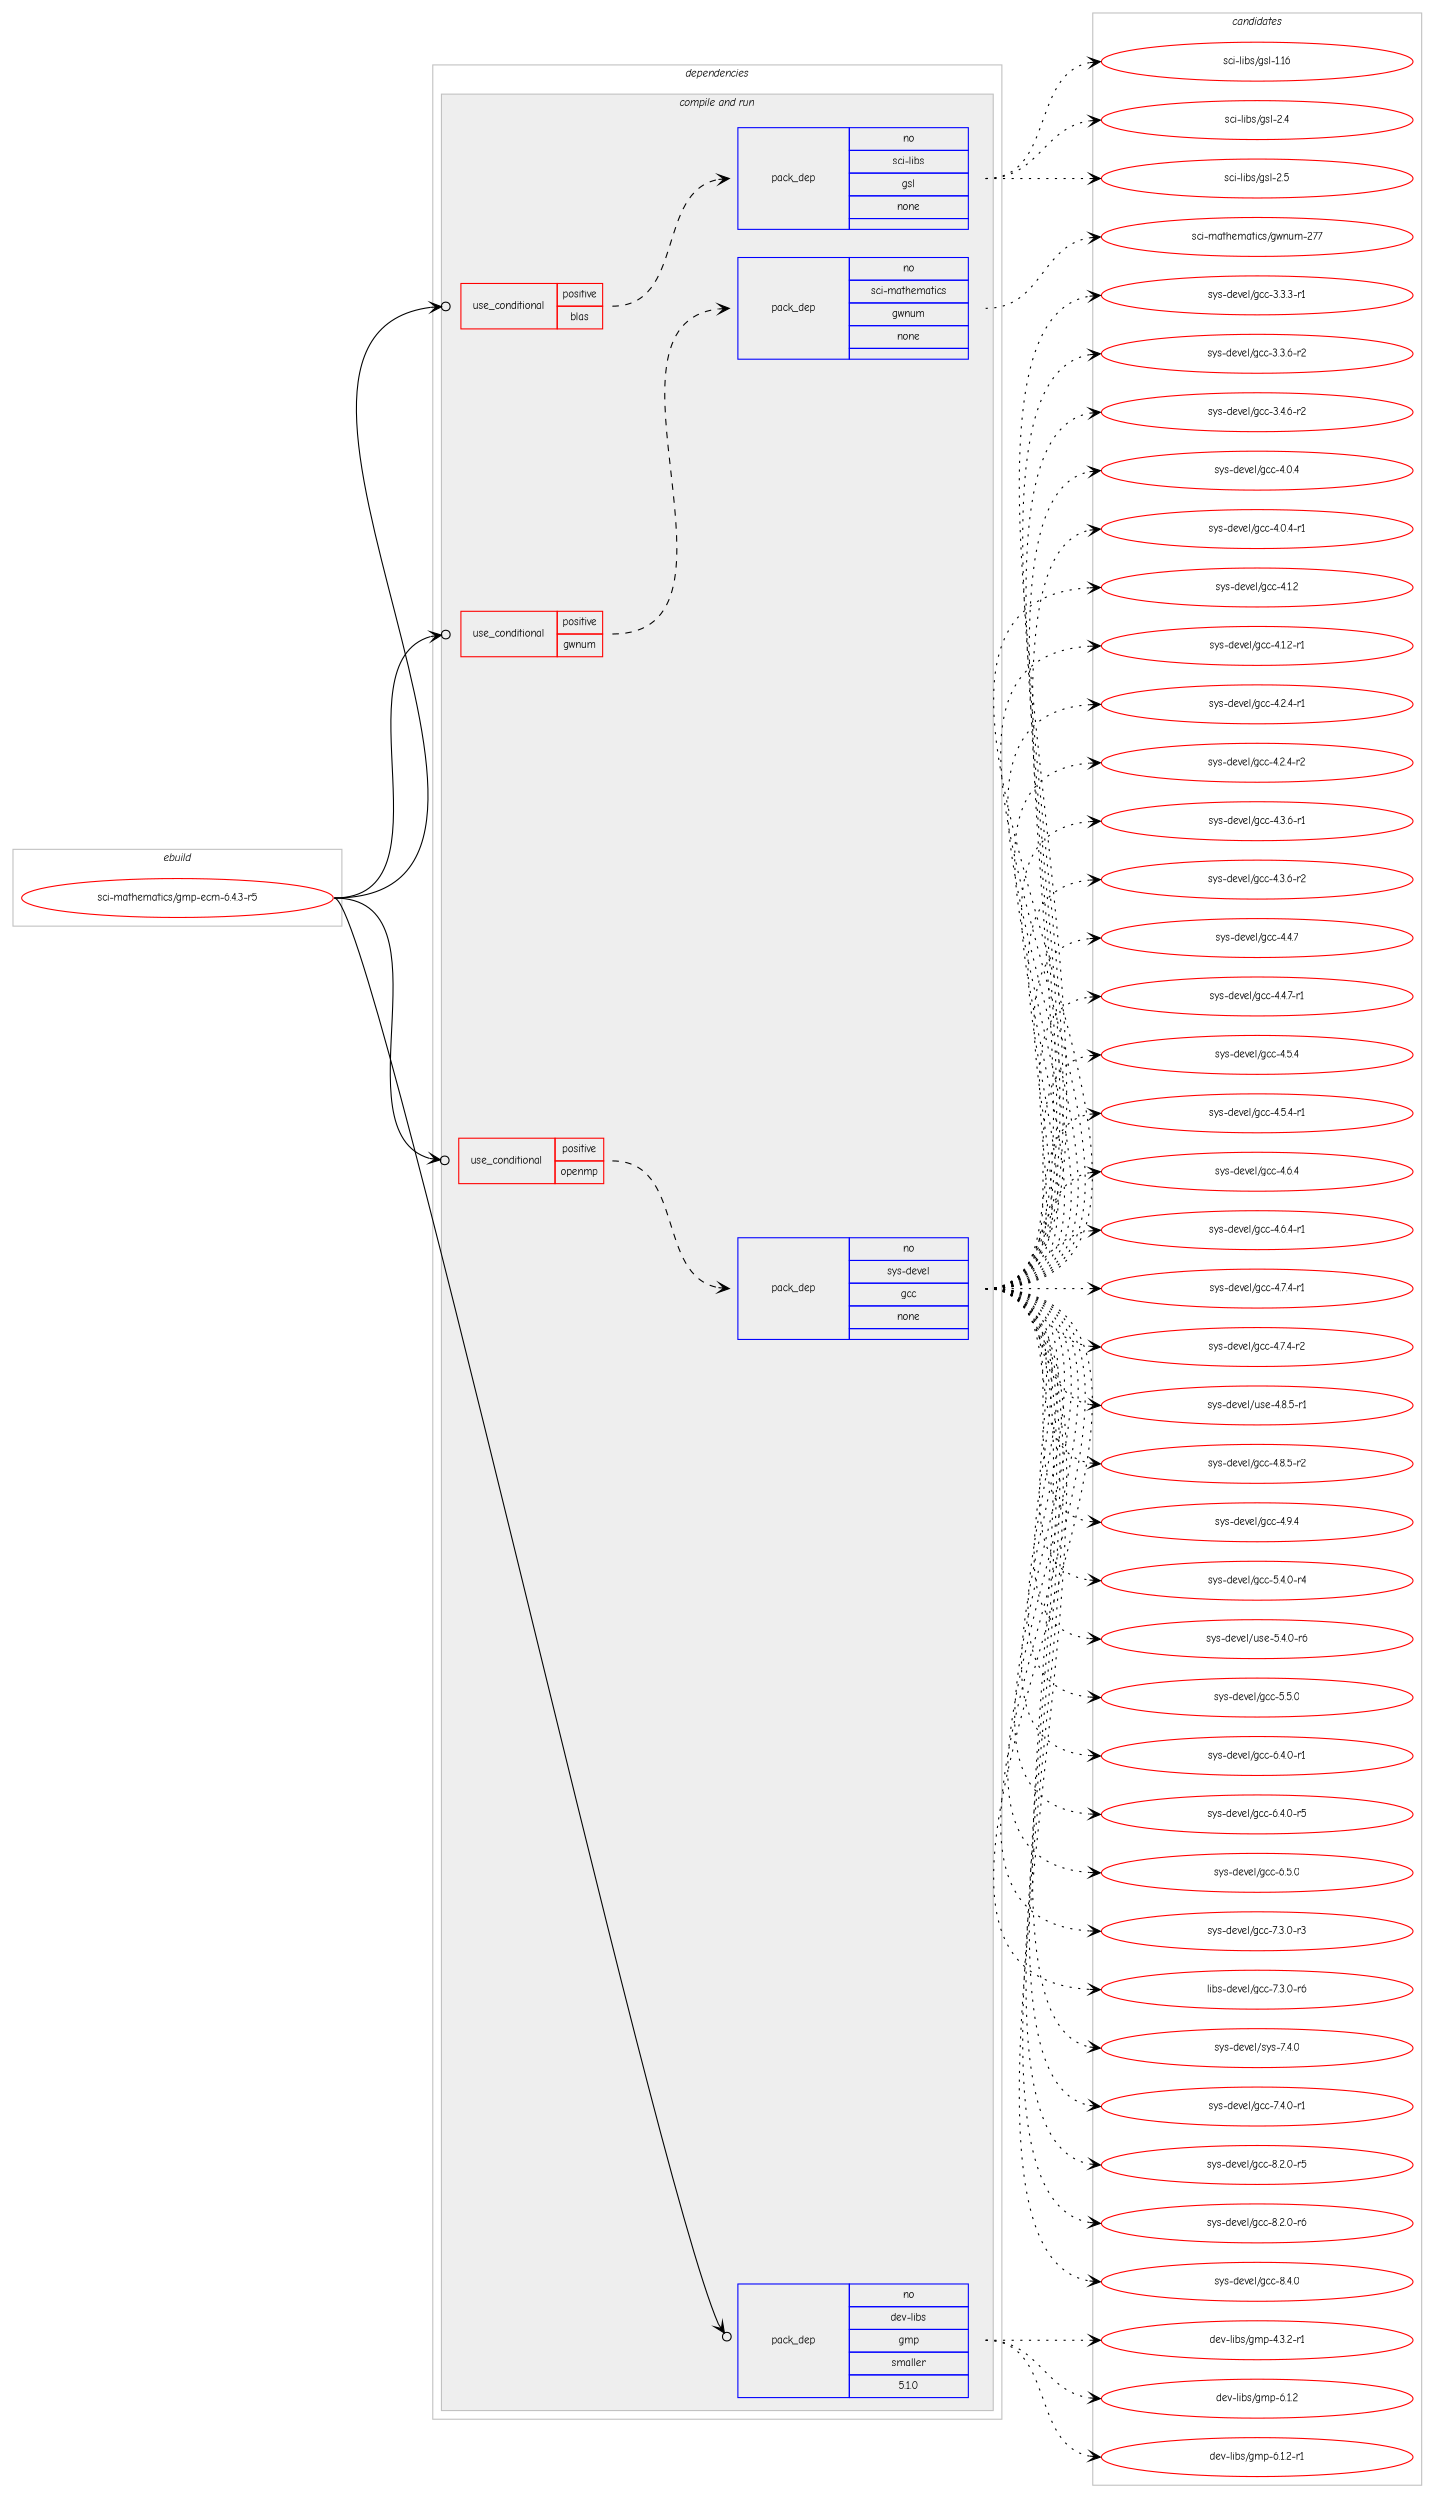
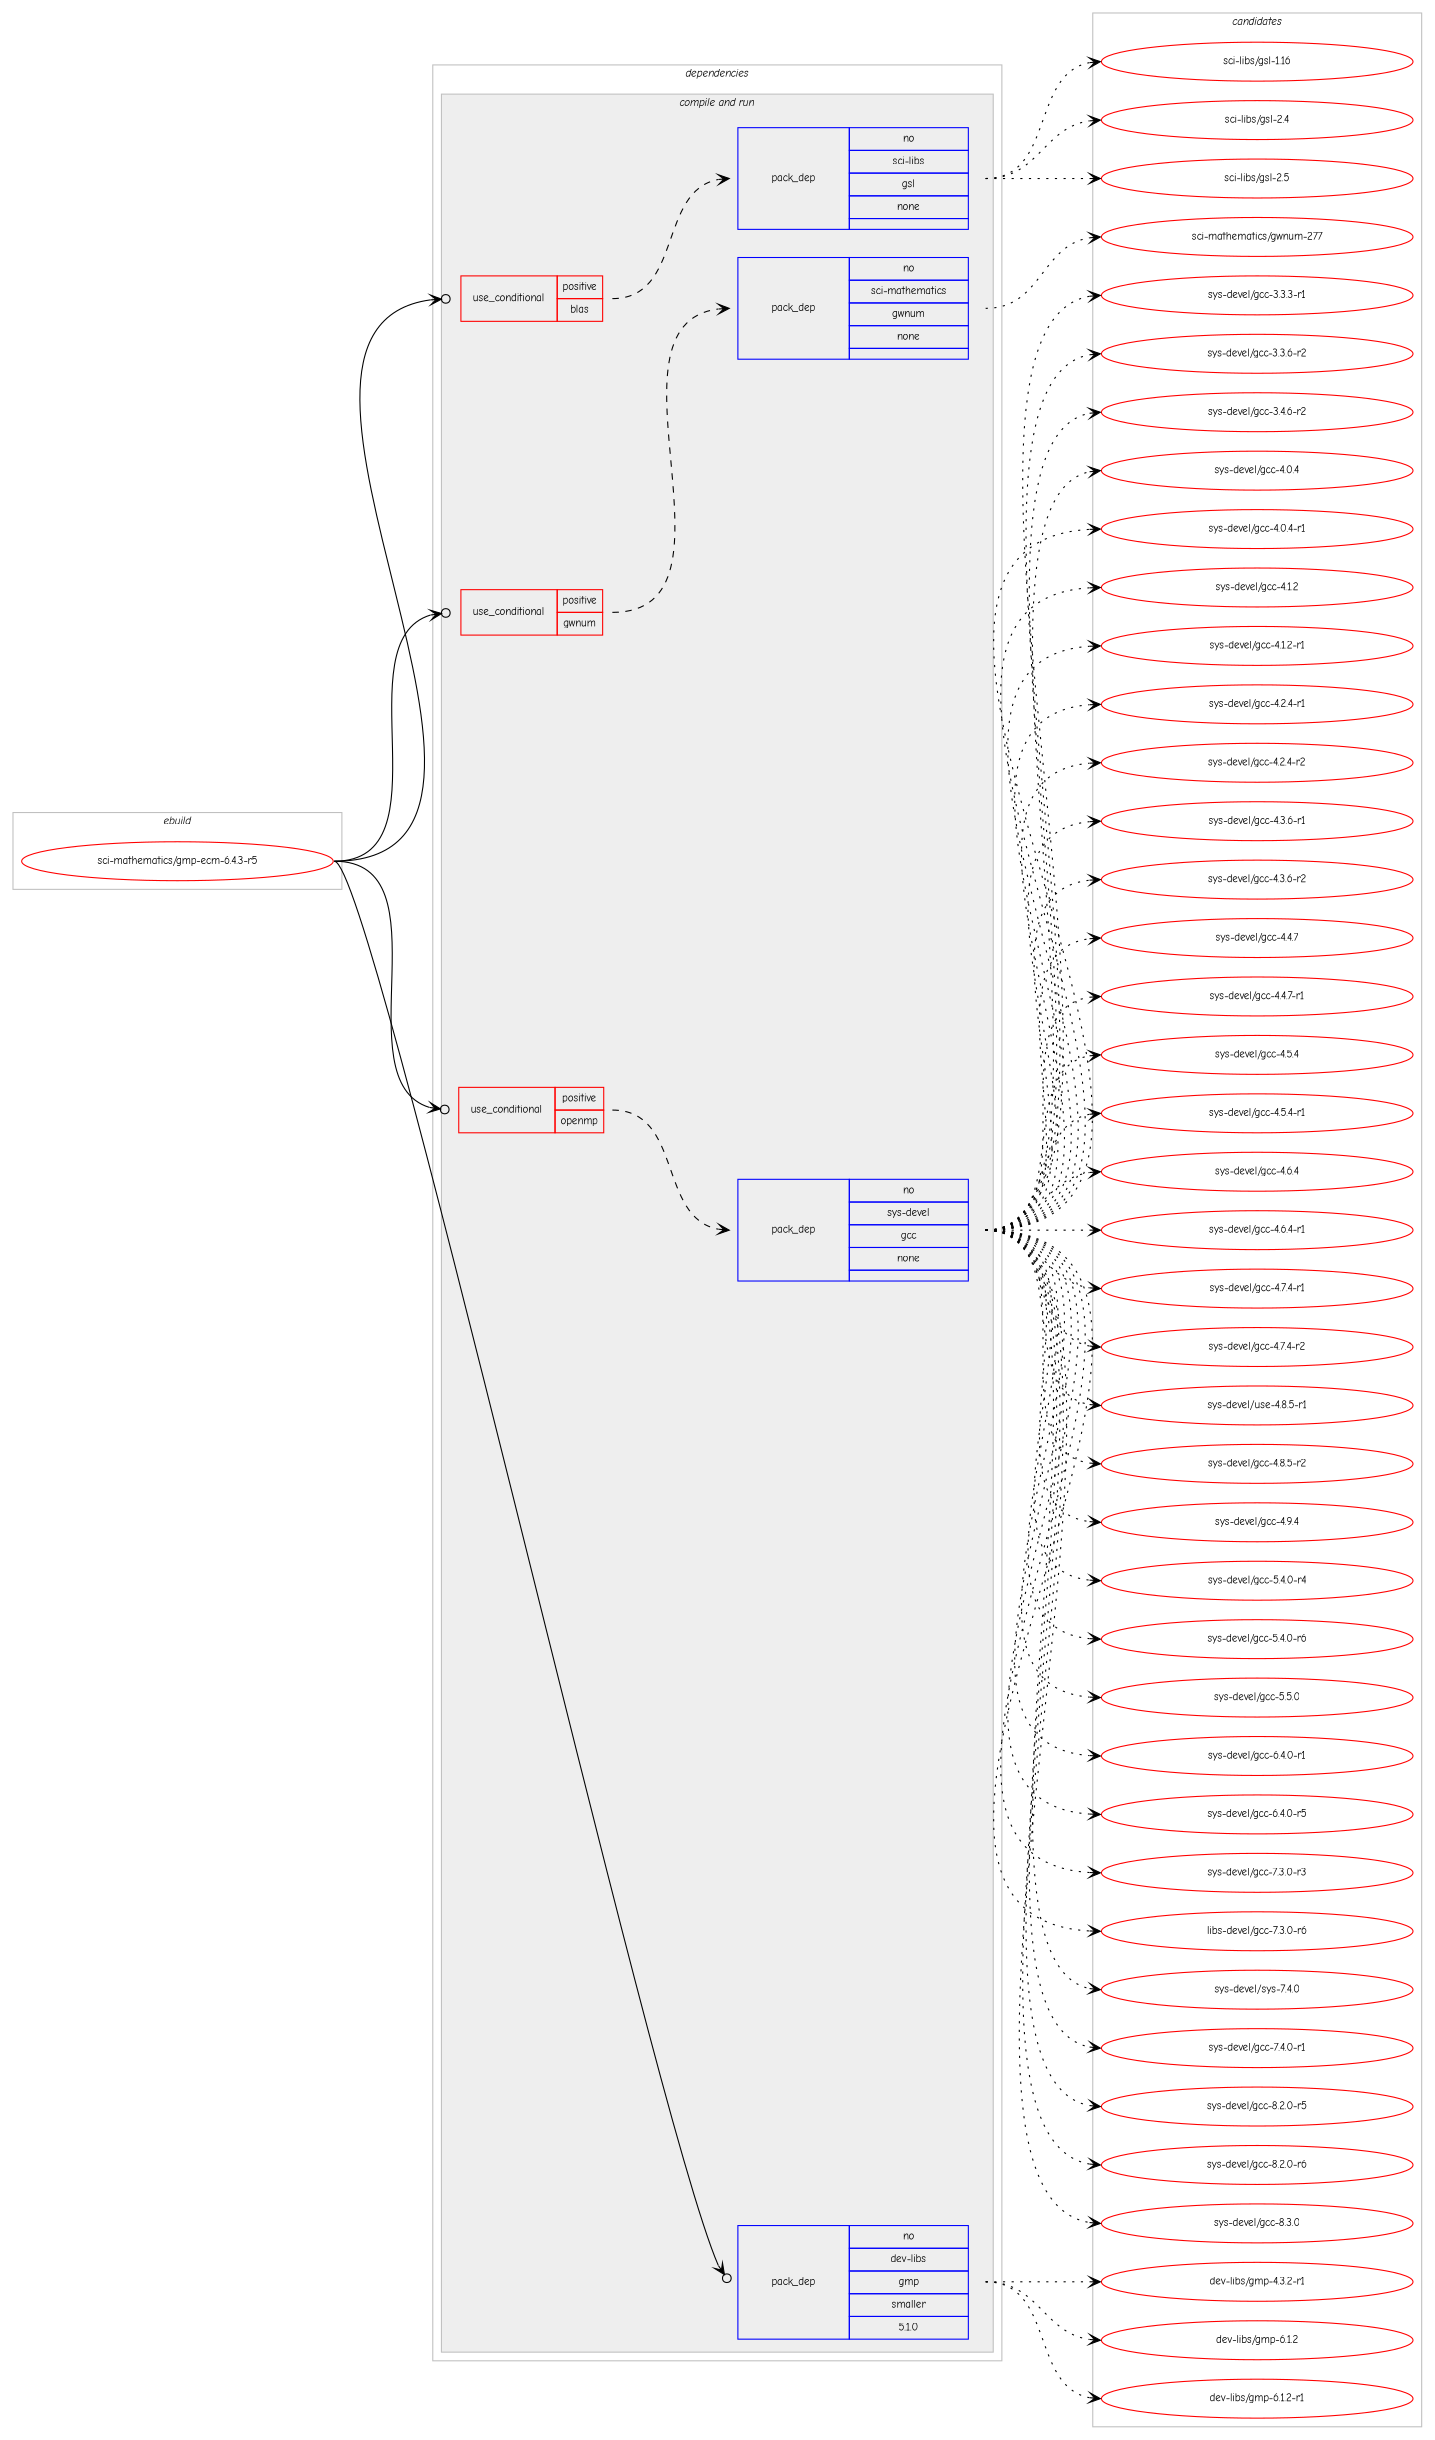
(1257, 1639) -> (1257, 1639)
(1257, 1873) -> none
(1257, 2282) -> (1257, 2223)
